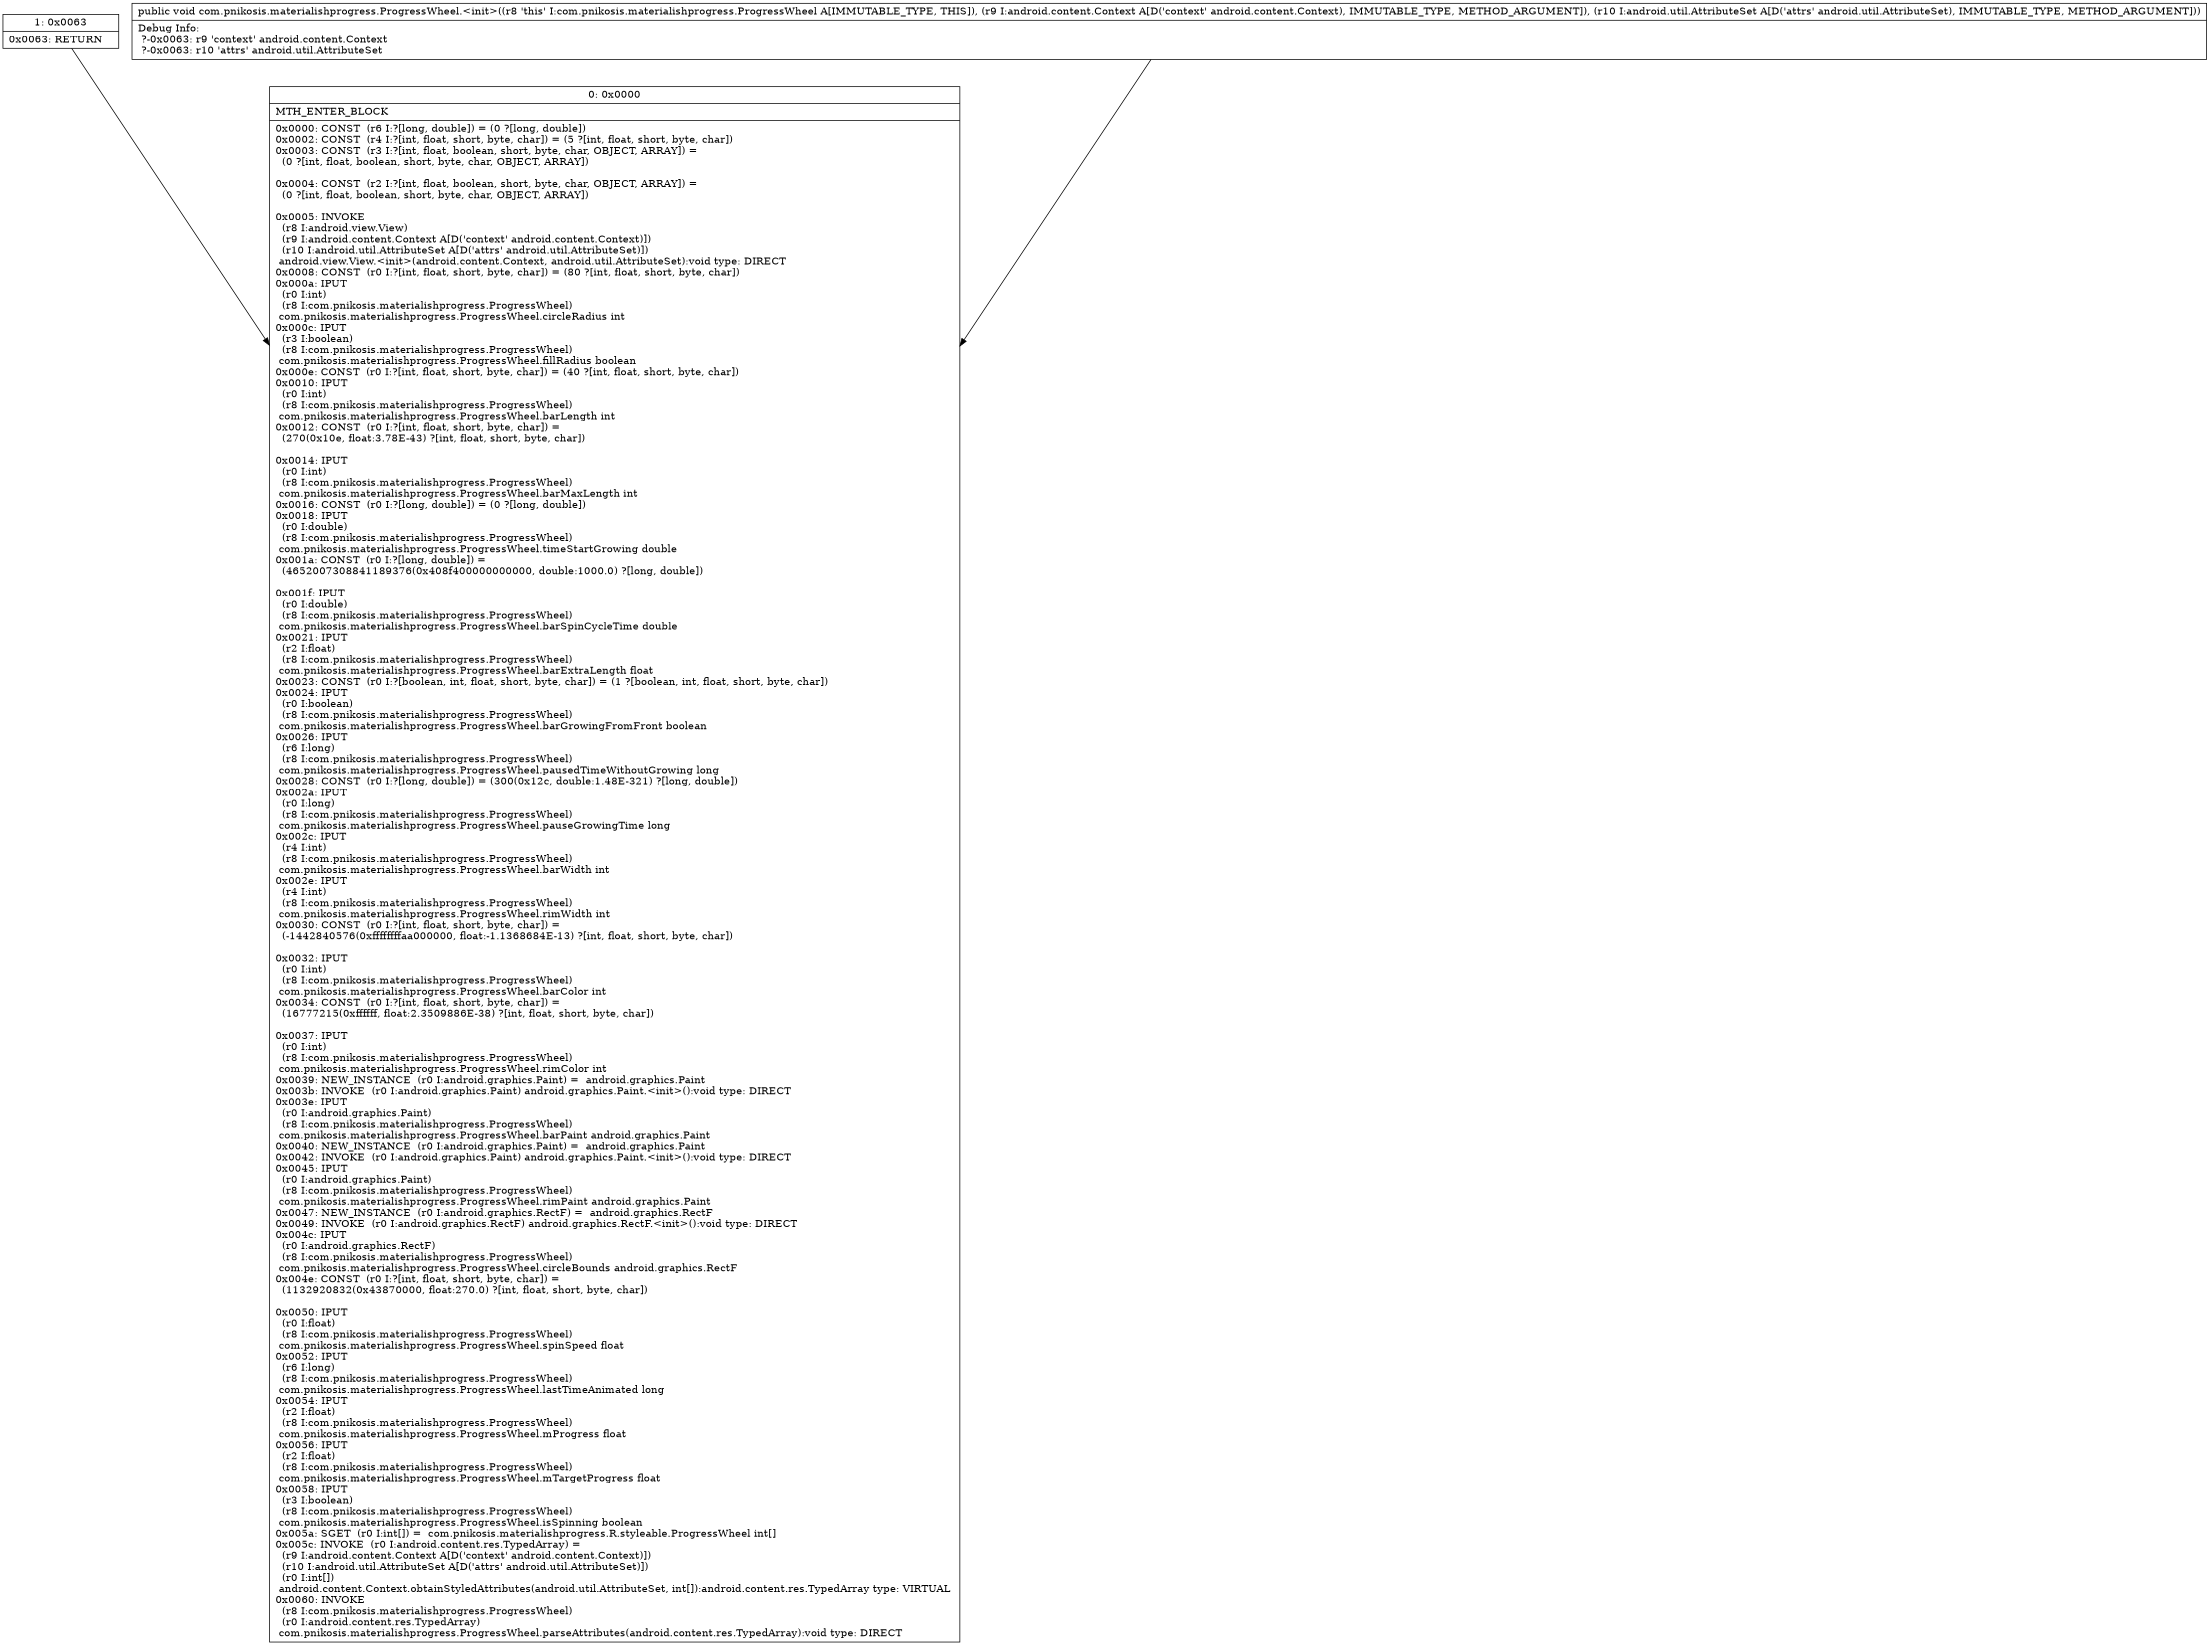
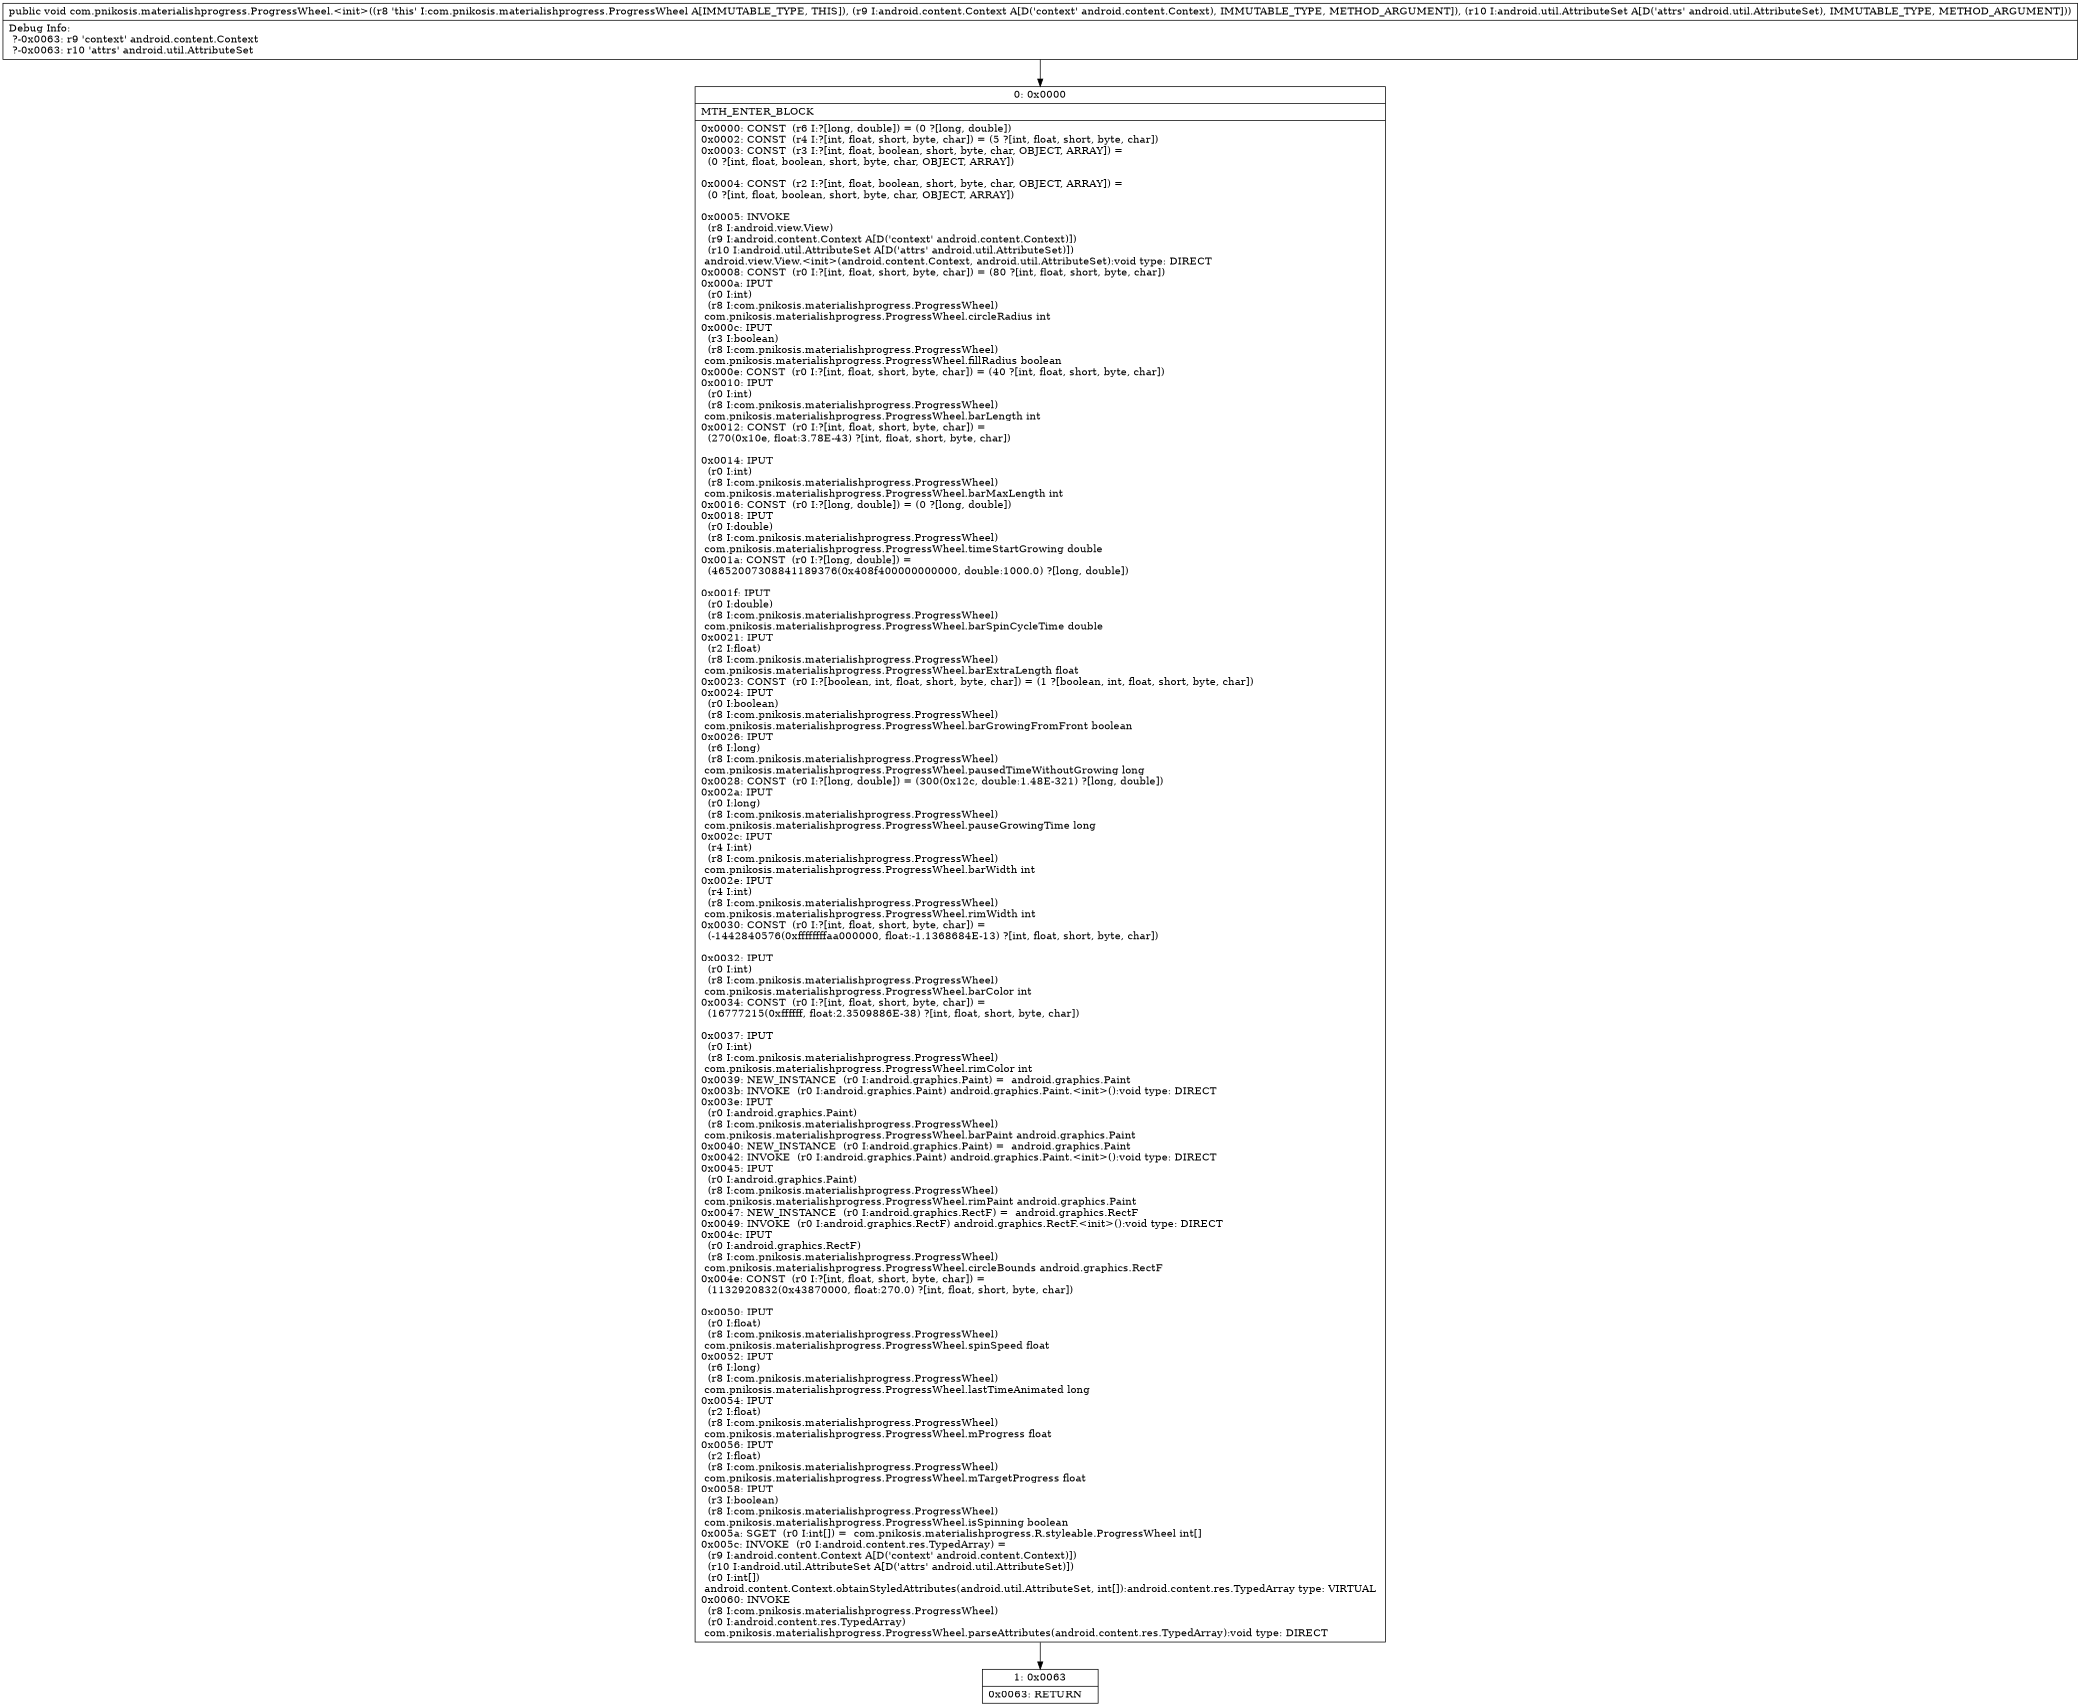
(168, 194) -> (1040, 1652)
